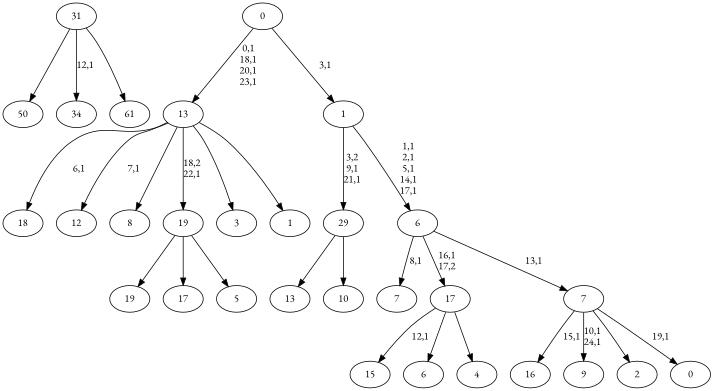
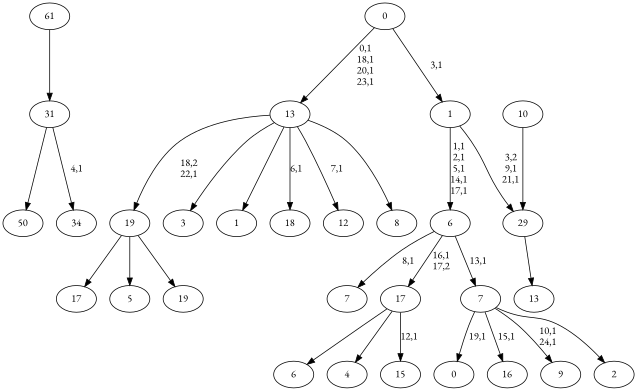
(107, 60) -> (50, 61)
(85, 65) -> (77, 169)
(343, 257) -> (523, 165)
